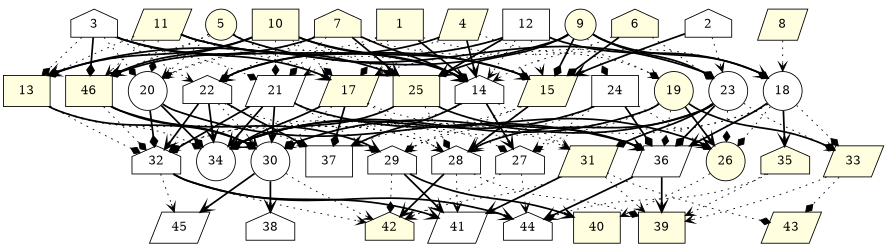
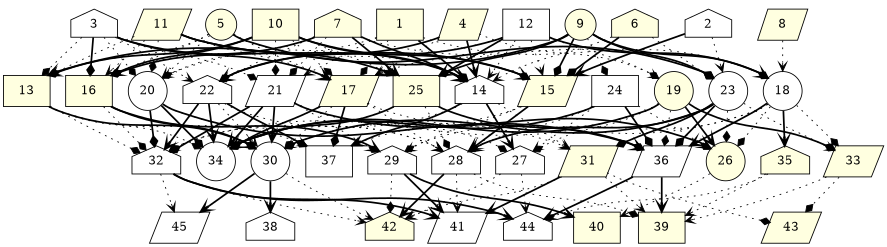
(89, 91) -> (89, 91)
